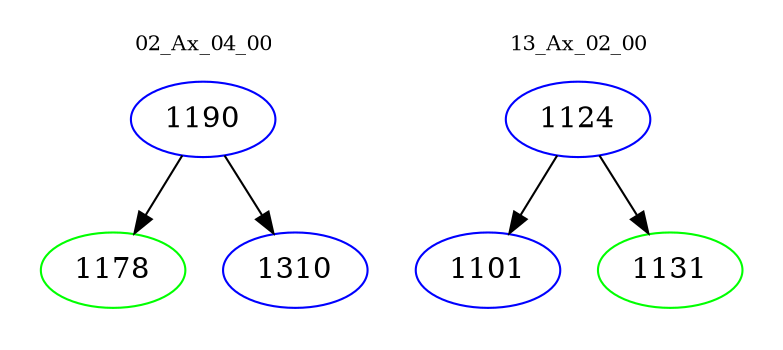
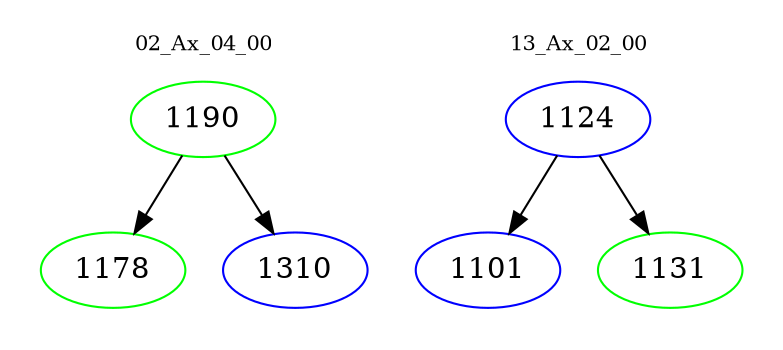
(203, 119) -> (203, 119)
